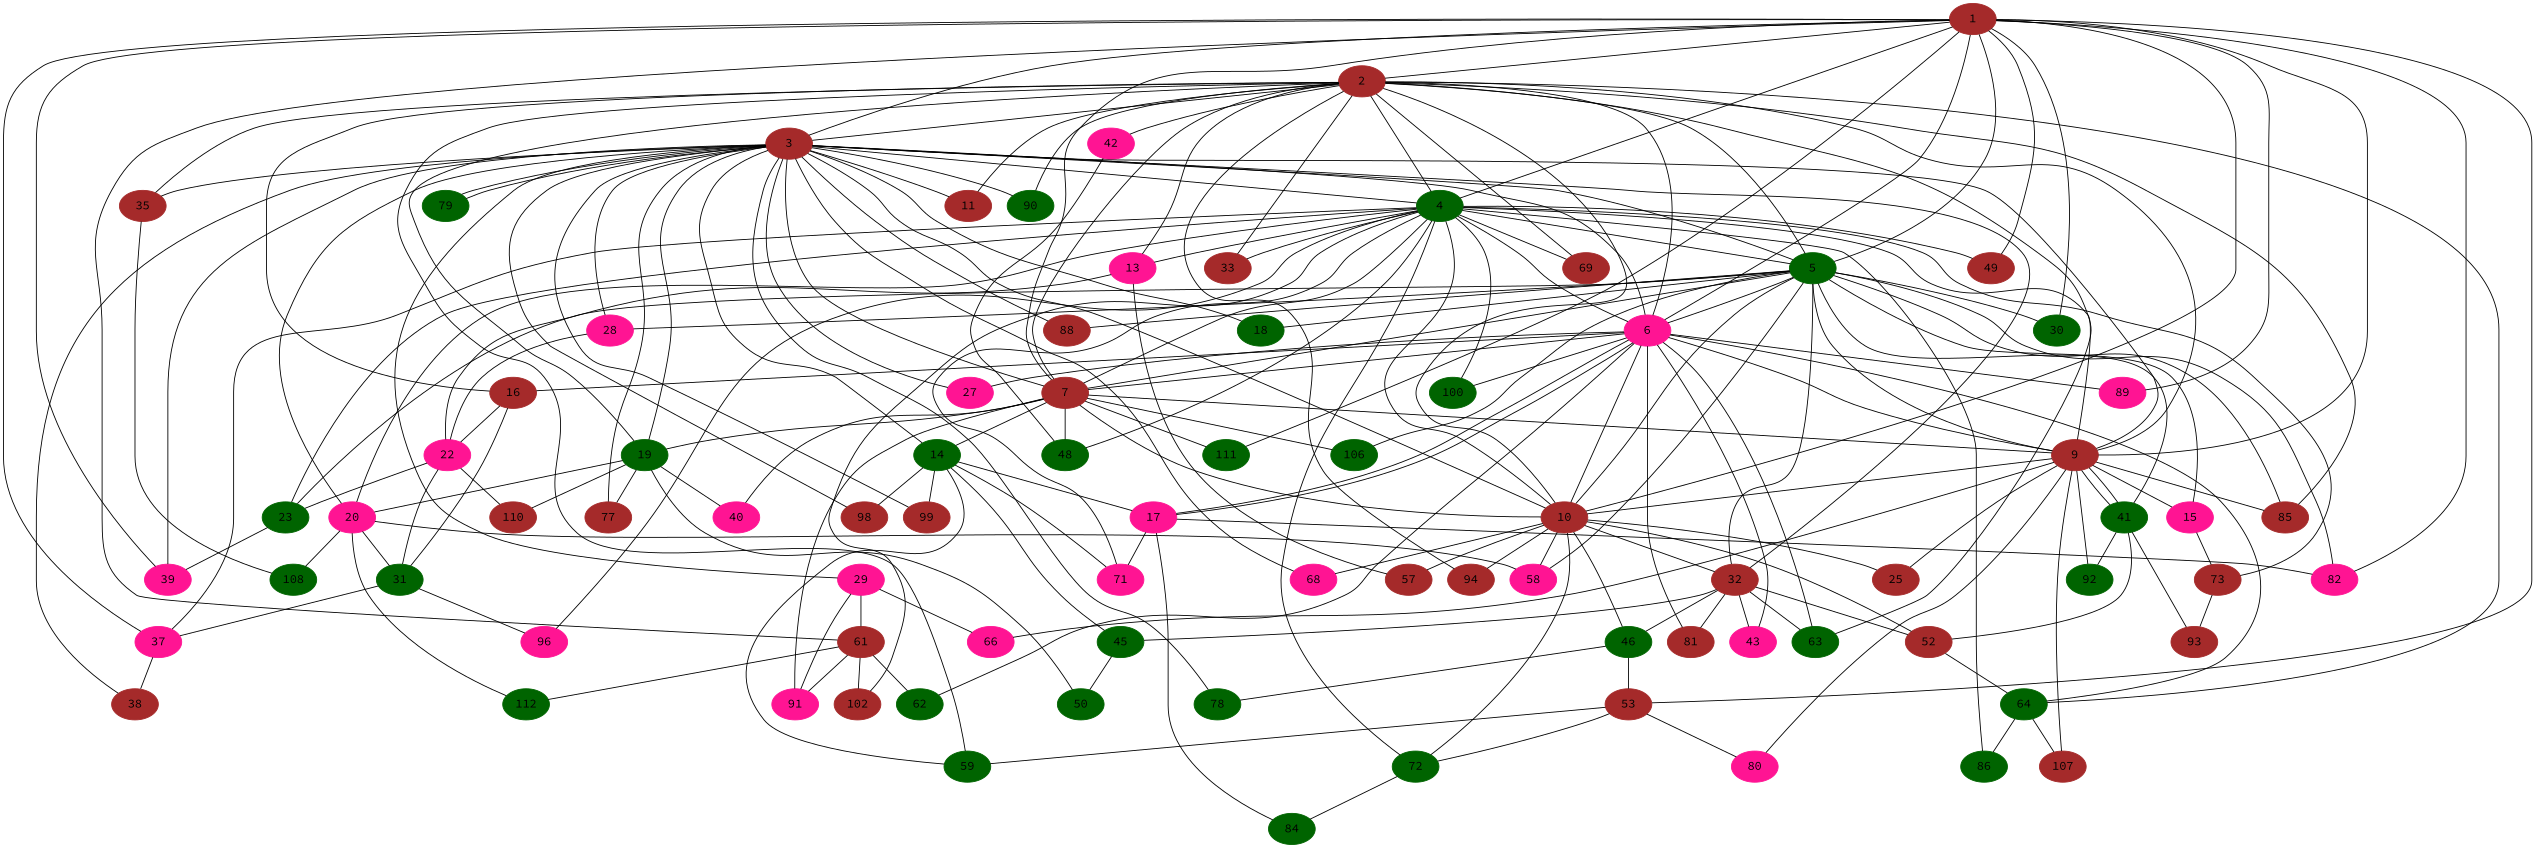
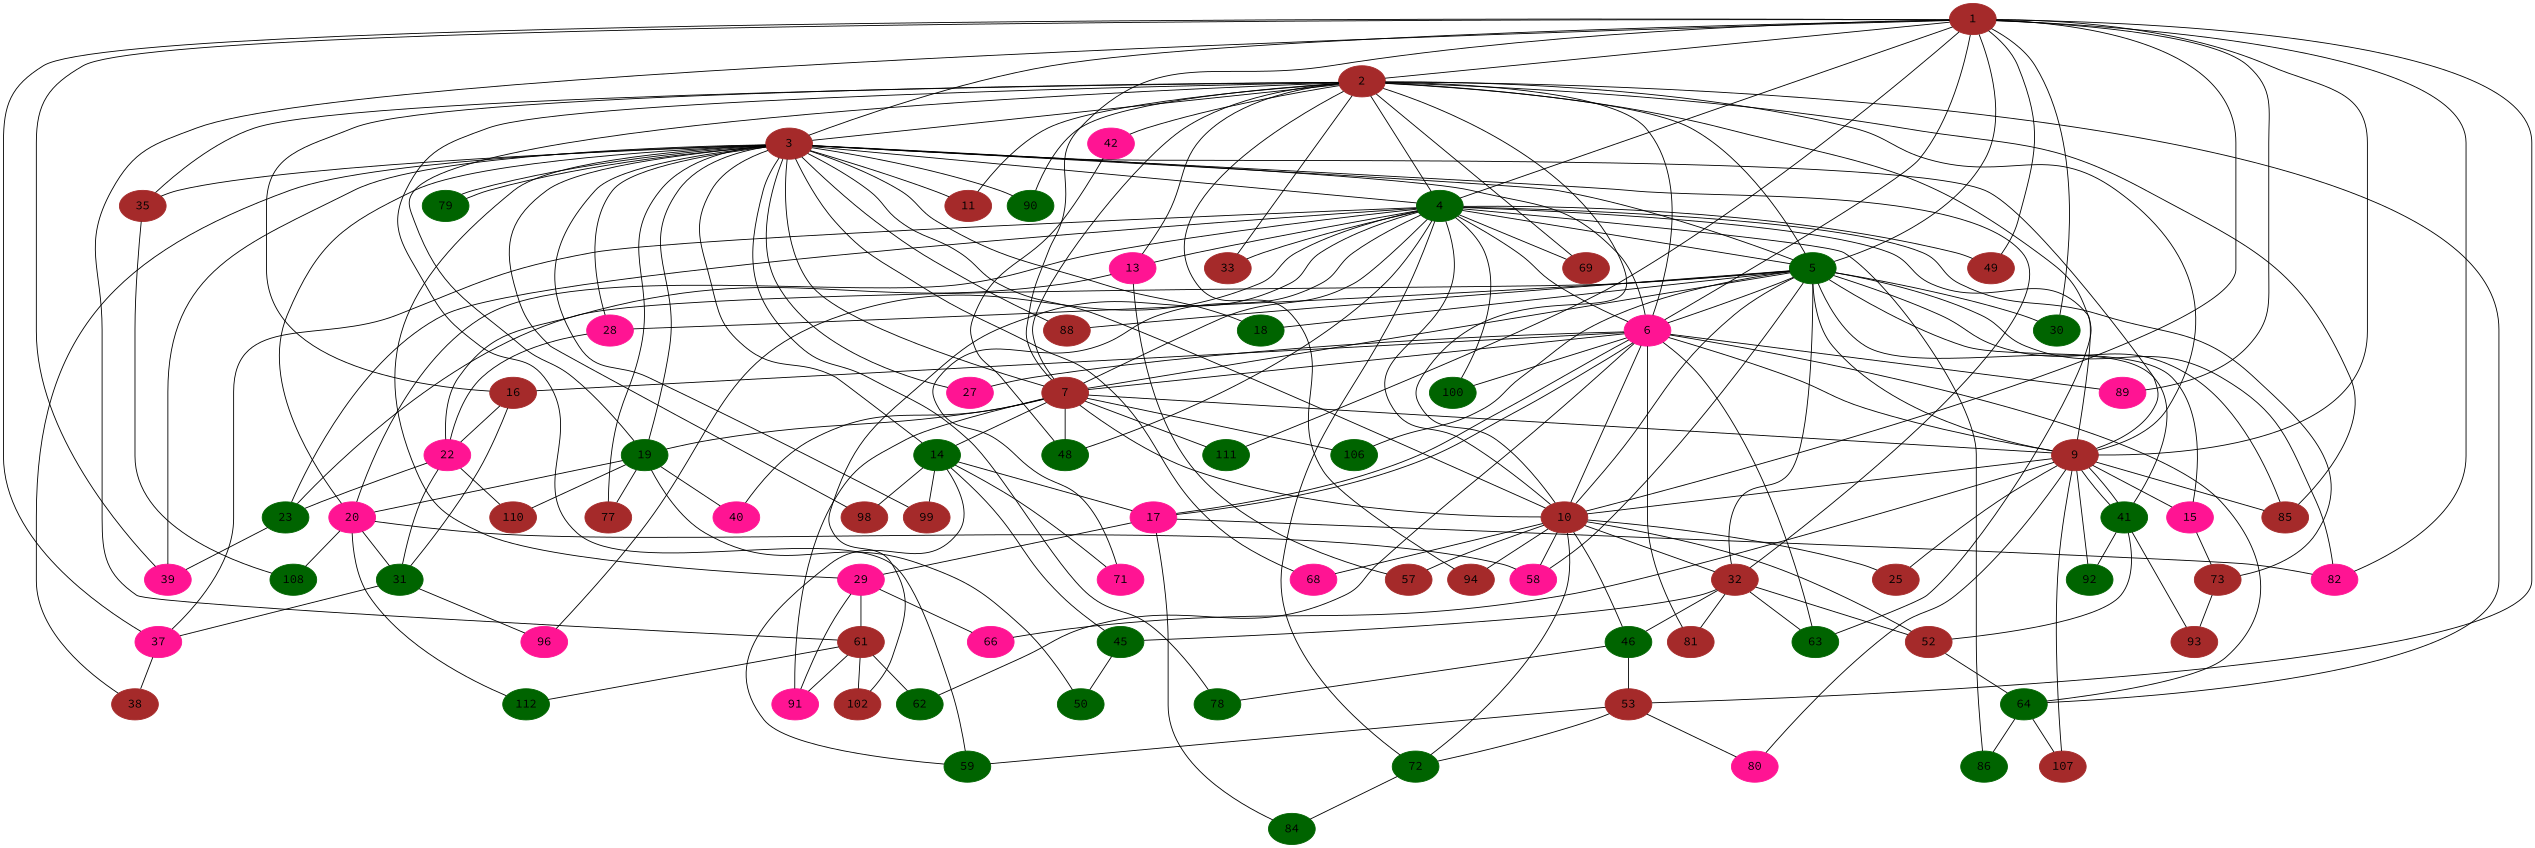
(1137, 549) -> (1007, 549)
(1753, 642) -> none
